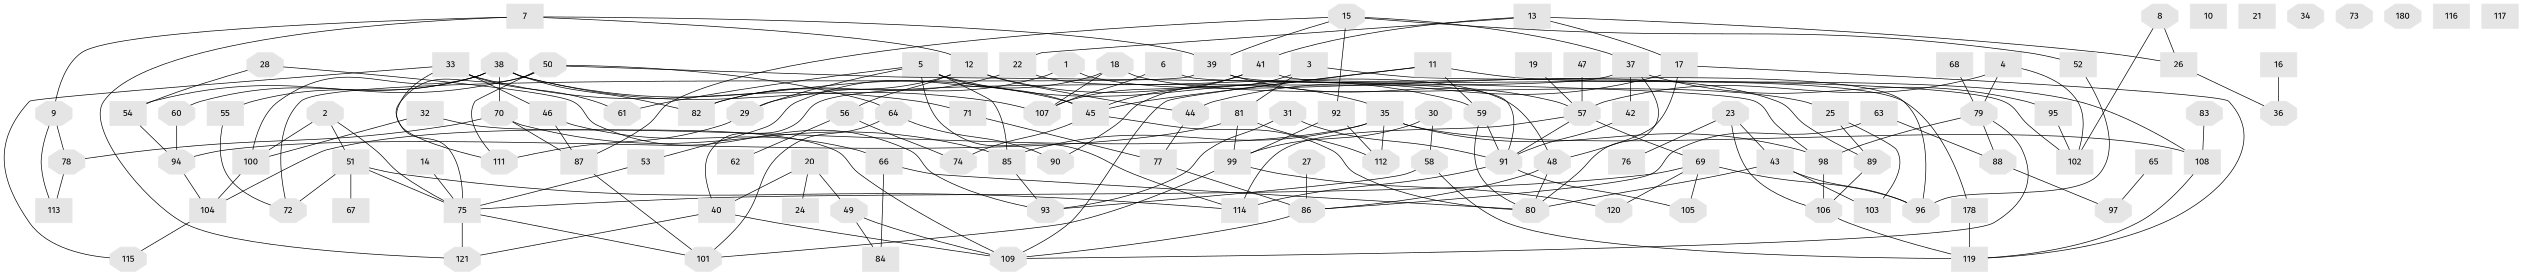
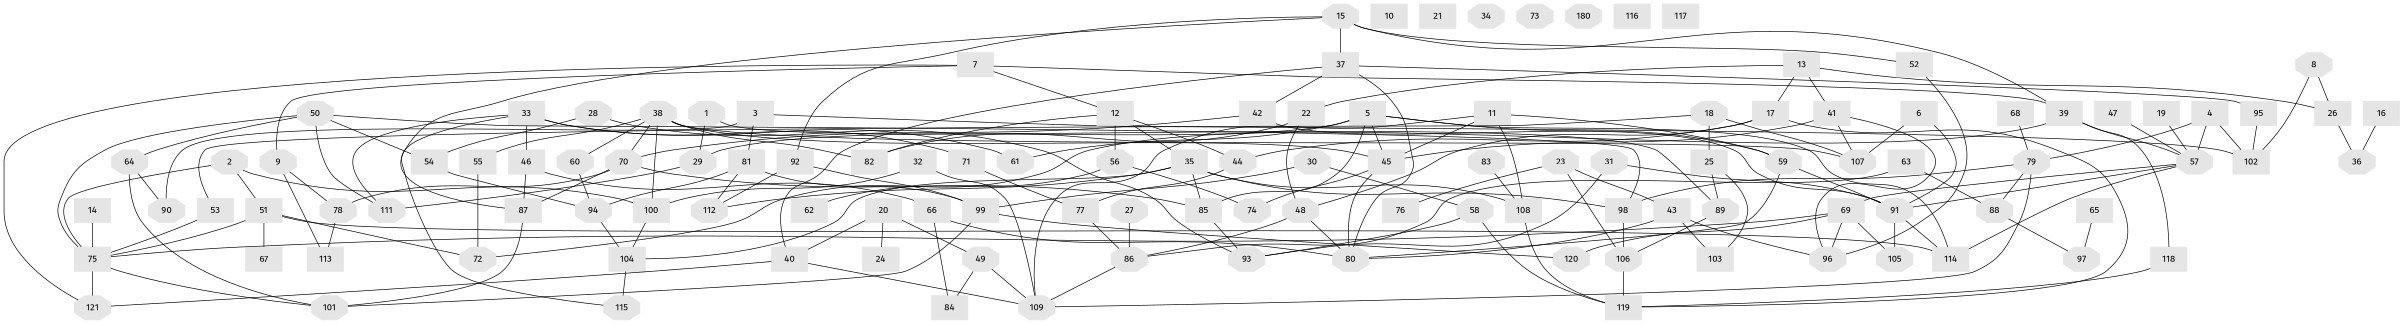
none -> (940, 133)
(1970, 211) -> (2169, 259)
